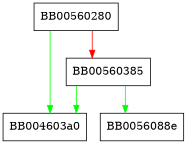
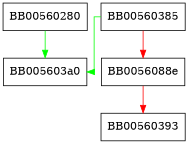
(92, 40) -> none
(125, 96) -> (143, 40)
(45, 127) -> (45, 72)
none -> (143, 127)
